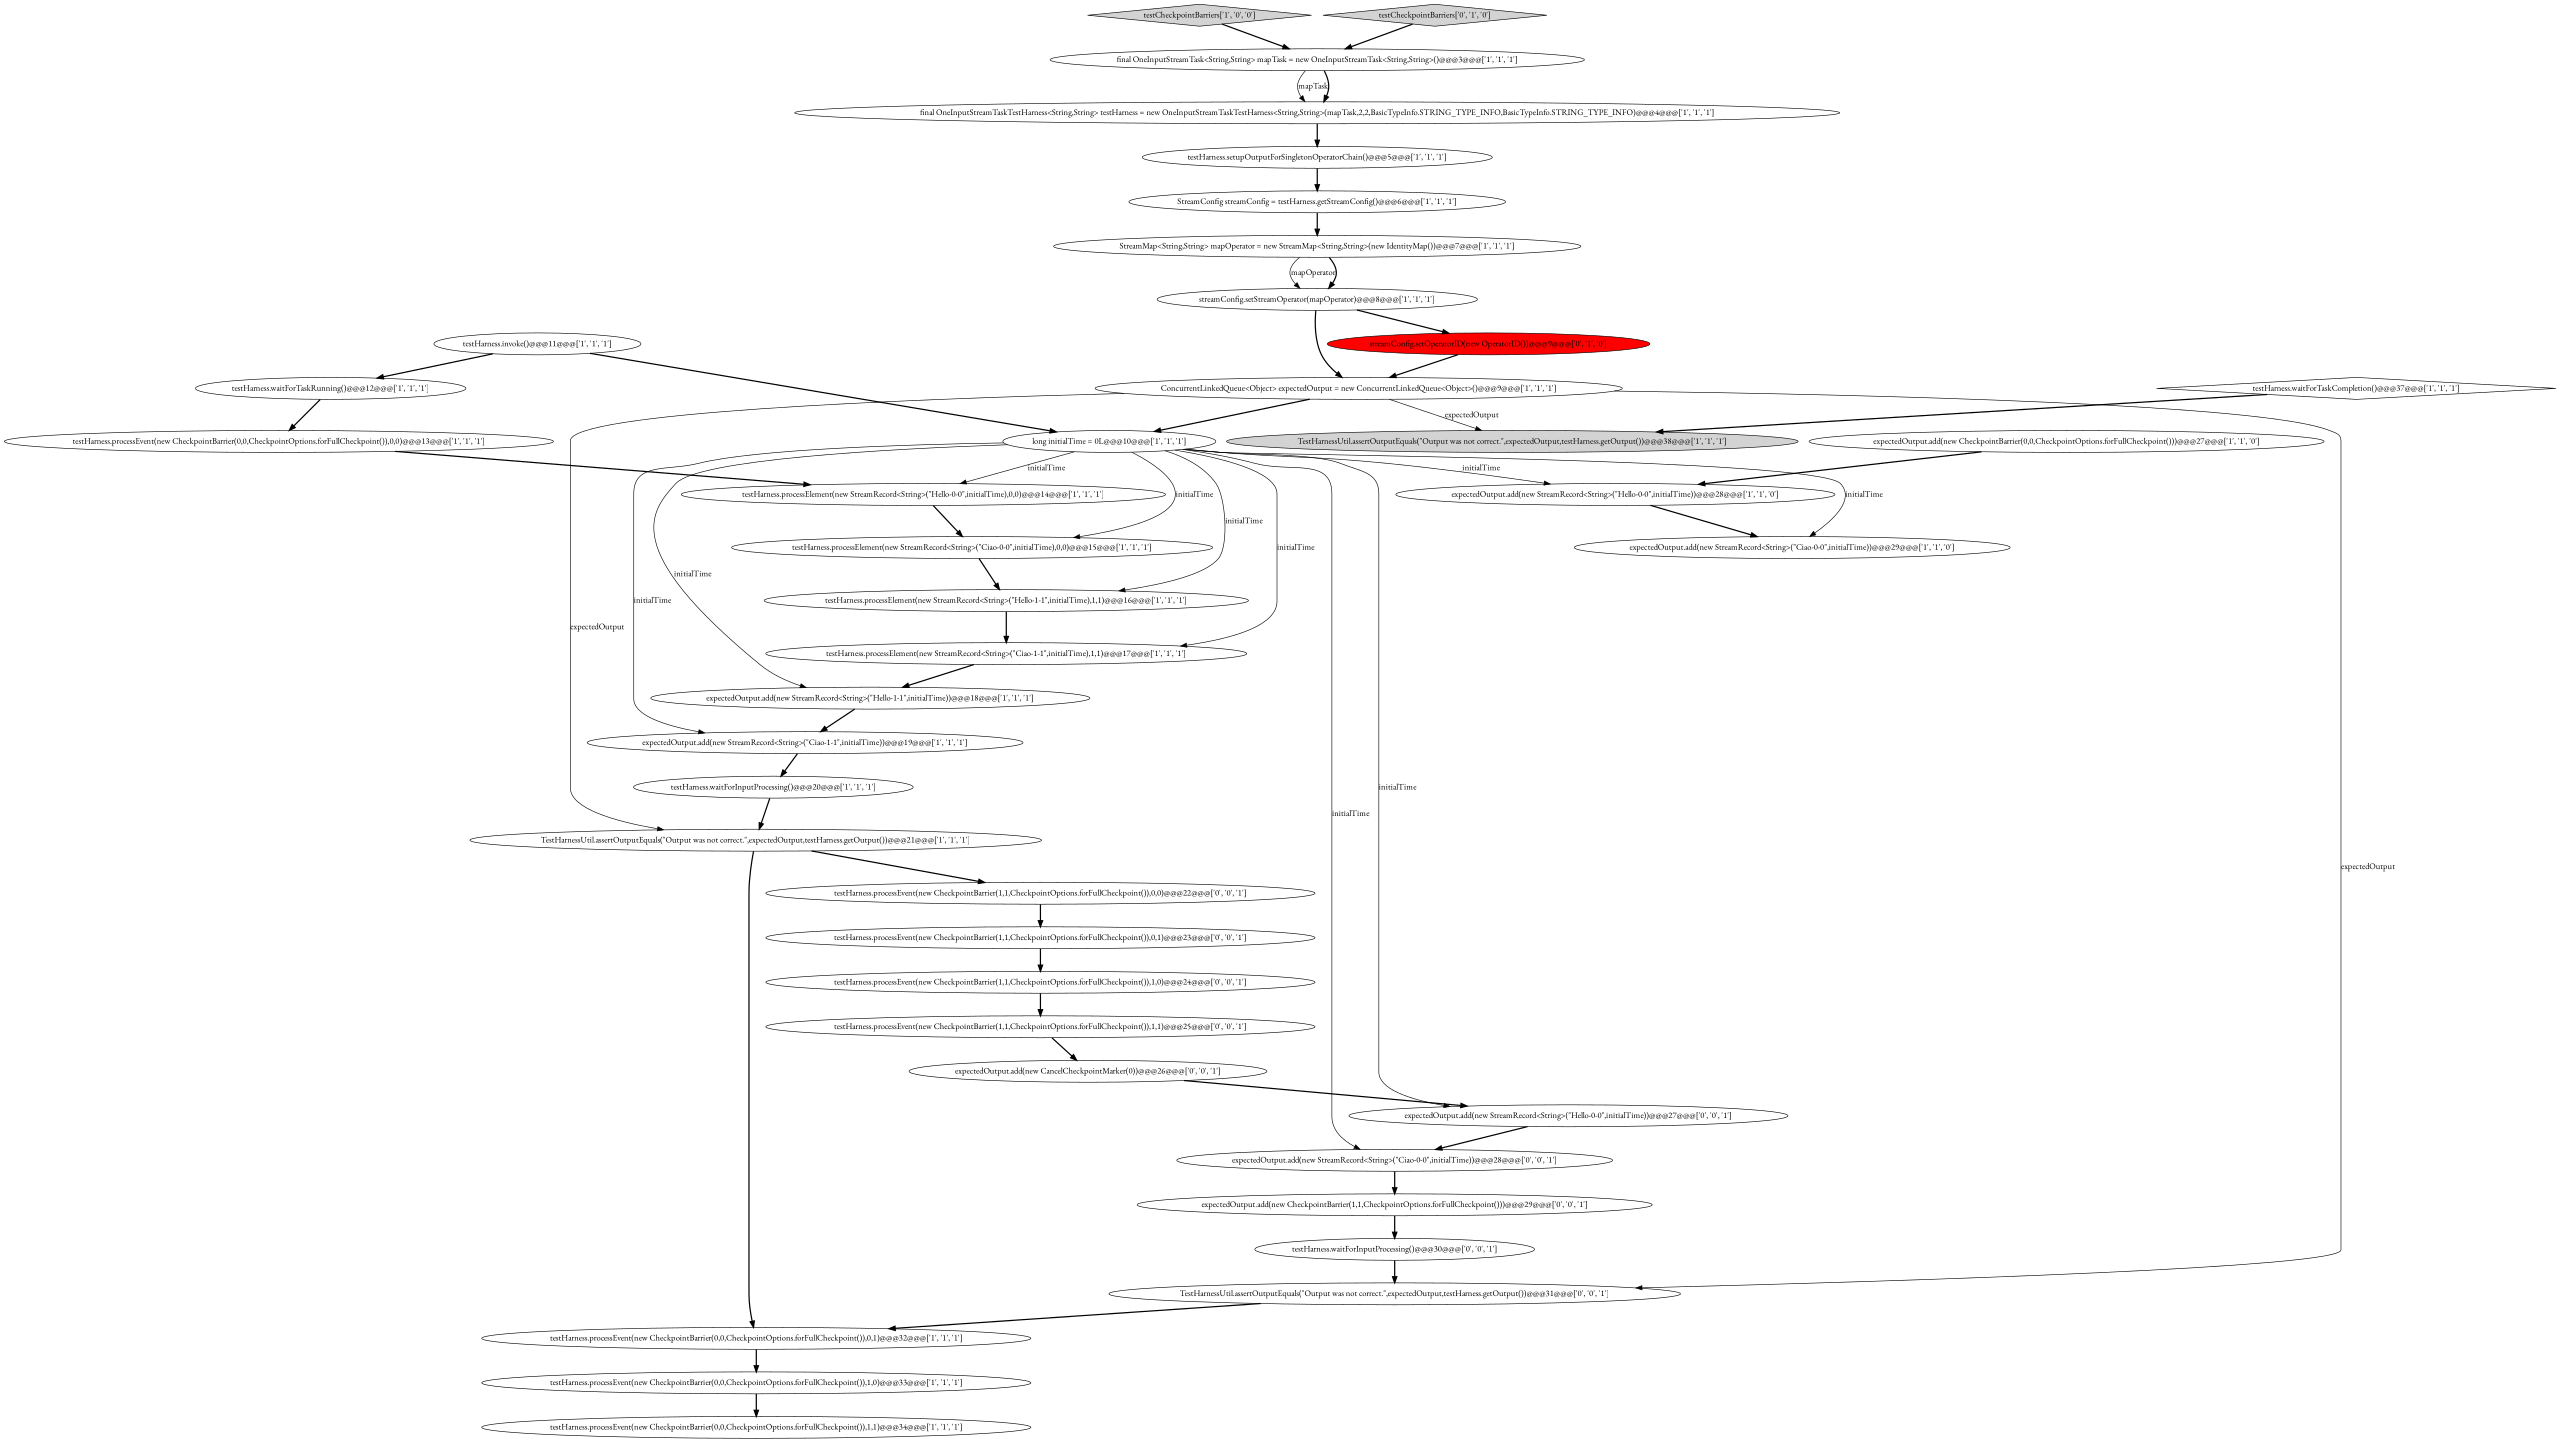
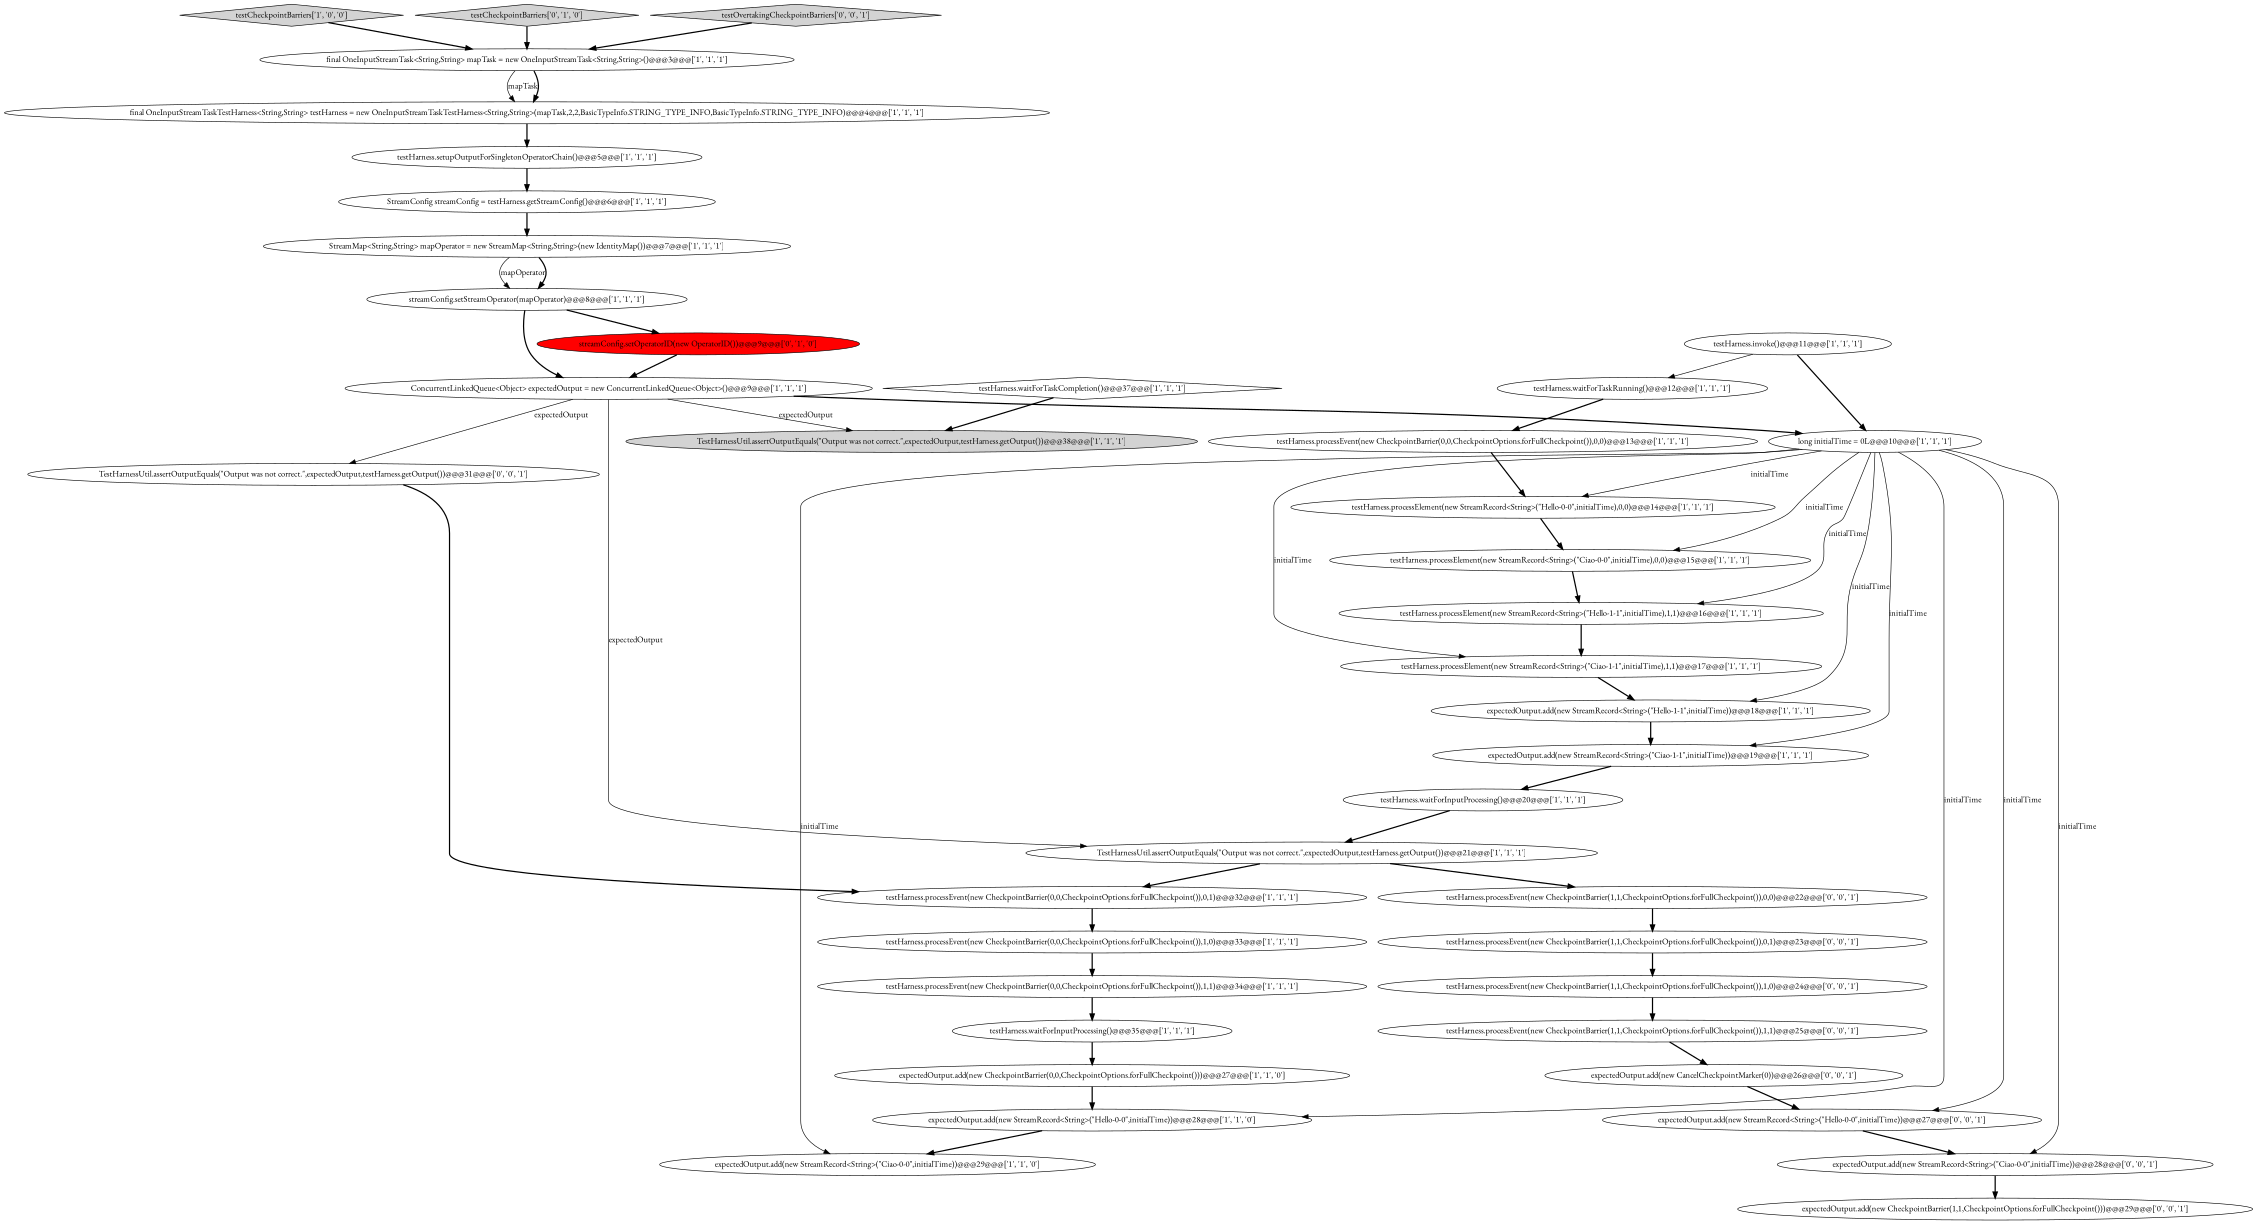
none -> (796, 15)
(438, 365) -> (1714, 365)
none -> (1092, 1031)
(1395, 1249) -> none
